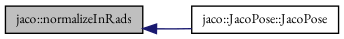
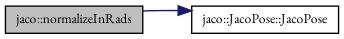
(174, 29) -> (160, 11)
